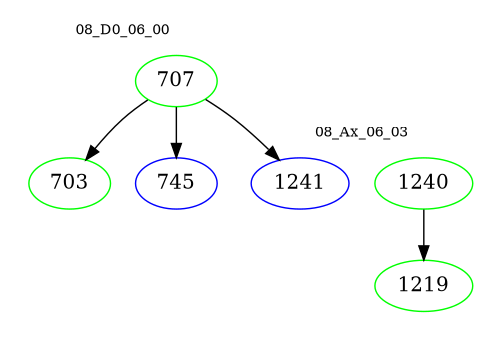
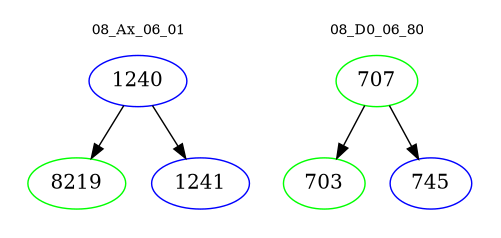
(123, 31) -> (378, 31)
(249, 132) -> (165, 126)
(362, 133) -> (139, 31)
(424, 183) -> (138, 81)
(424, 286) -> (77, 183)
